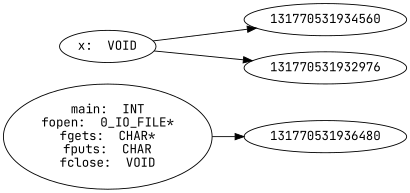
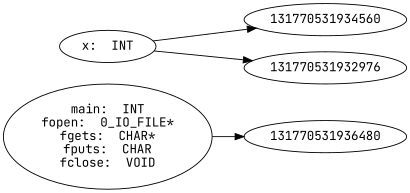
(108, 46) -> (108, 46)
